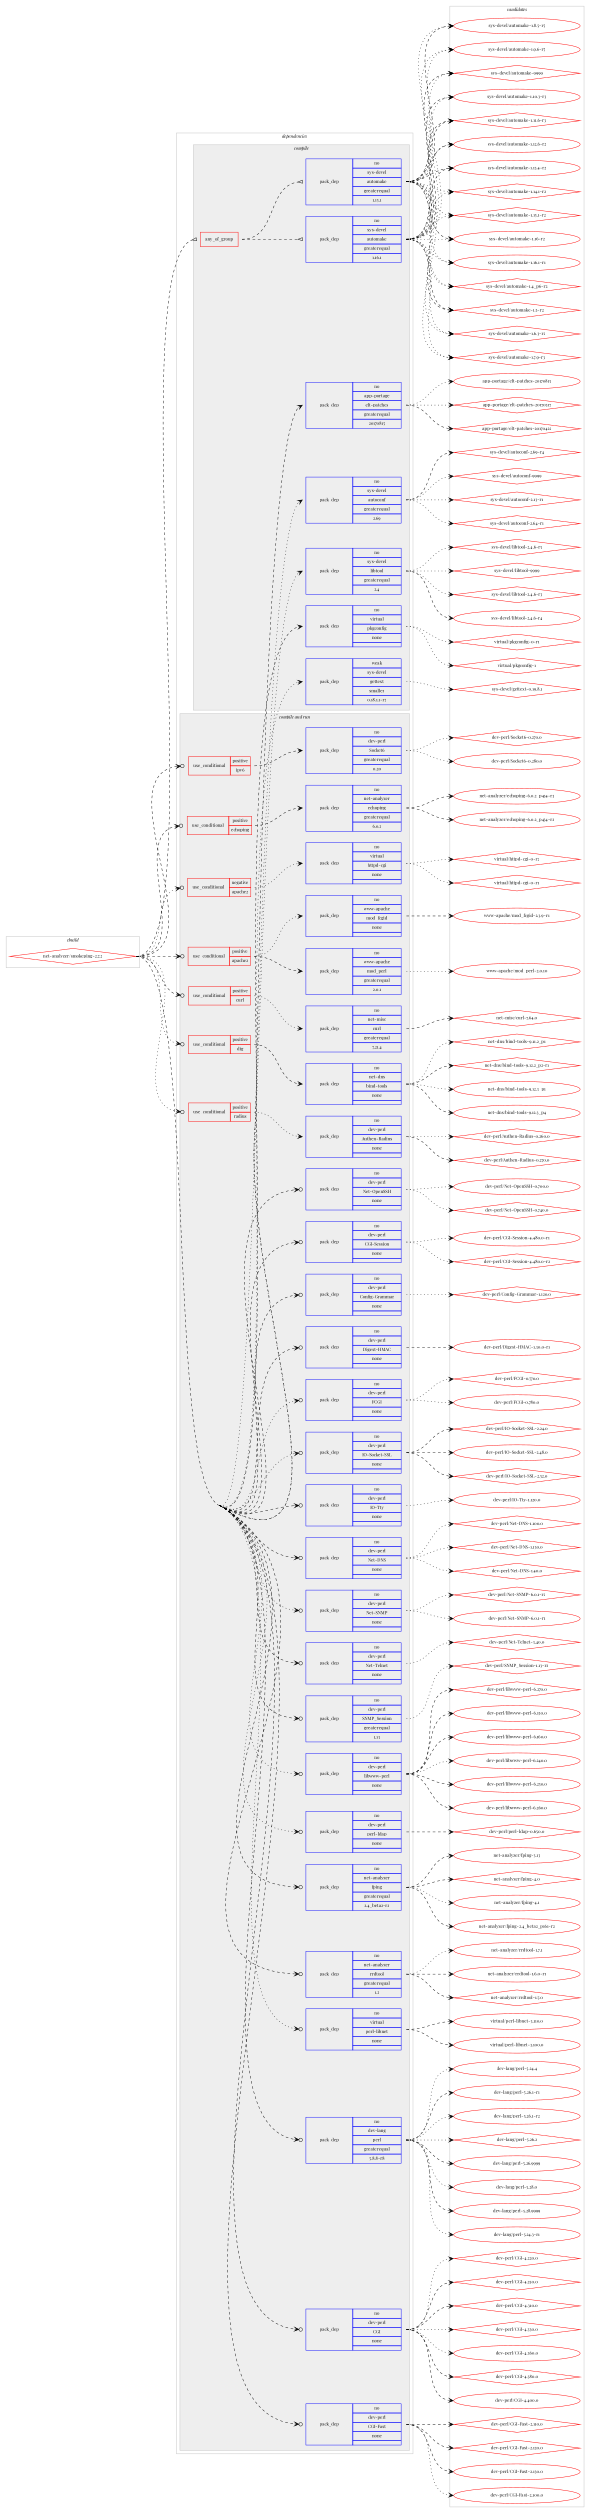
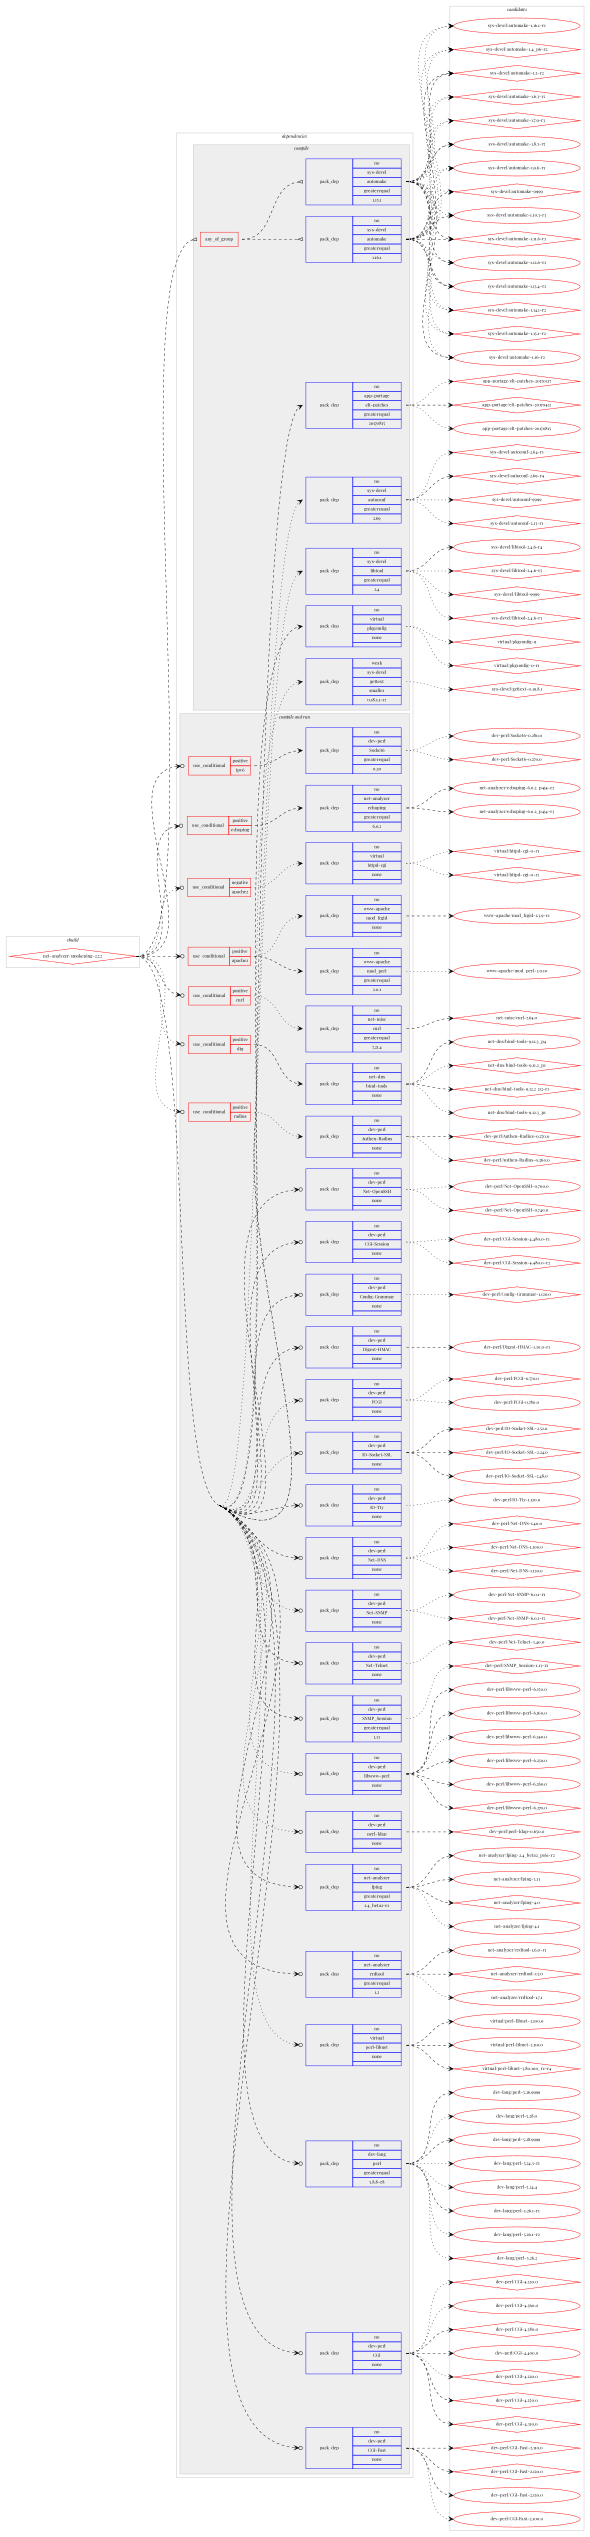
(517, 666) -> (517, 642)
none -> (517, 2069)
